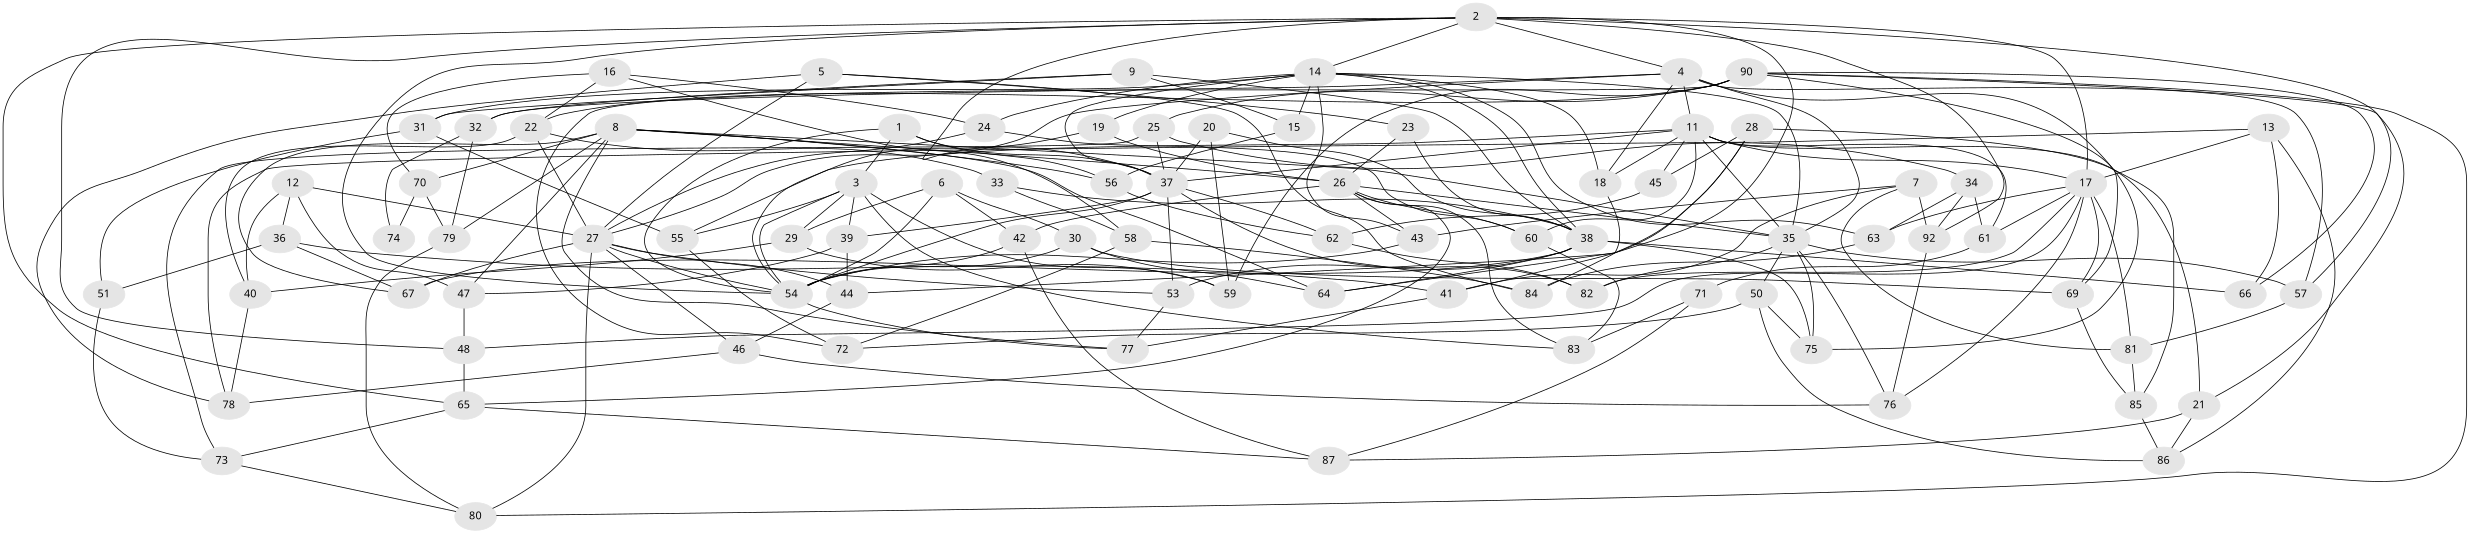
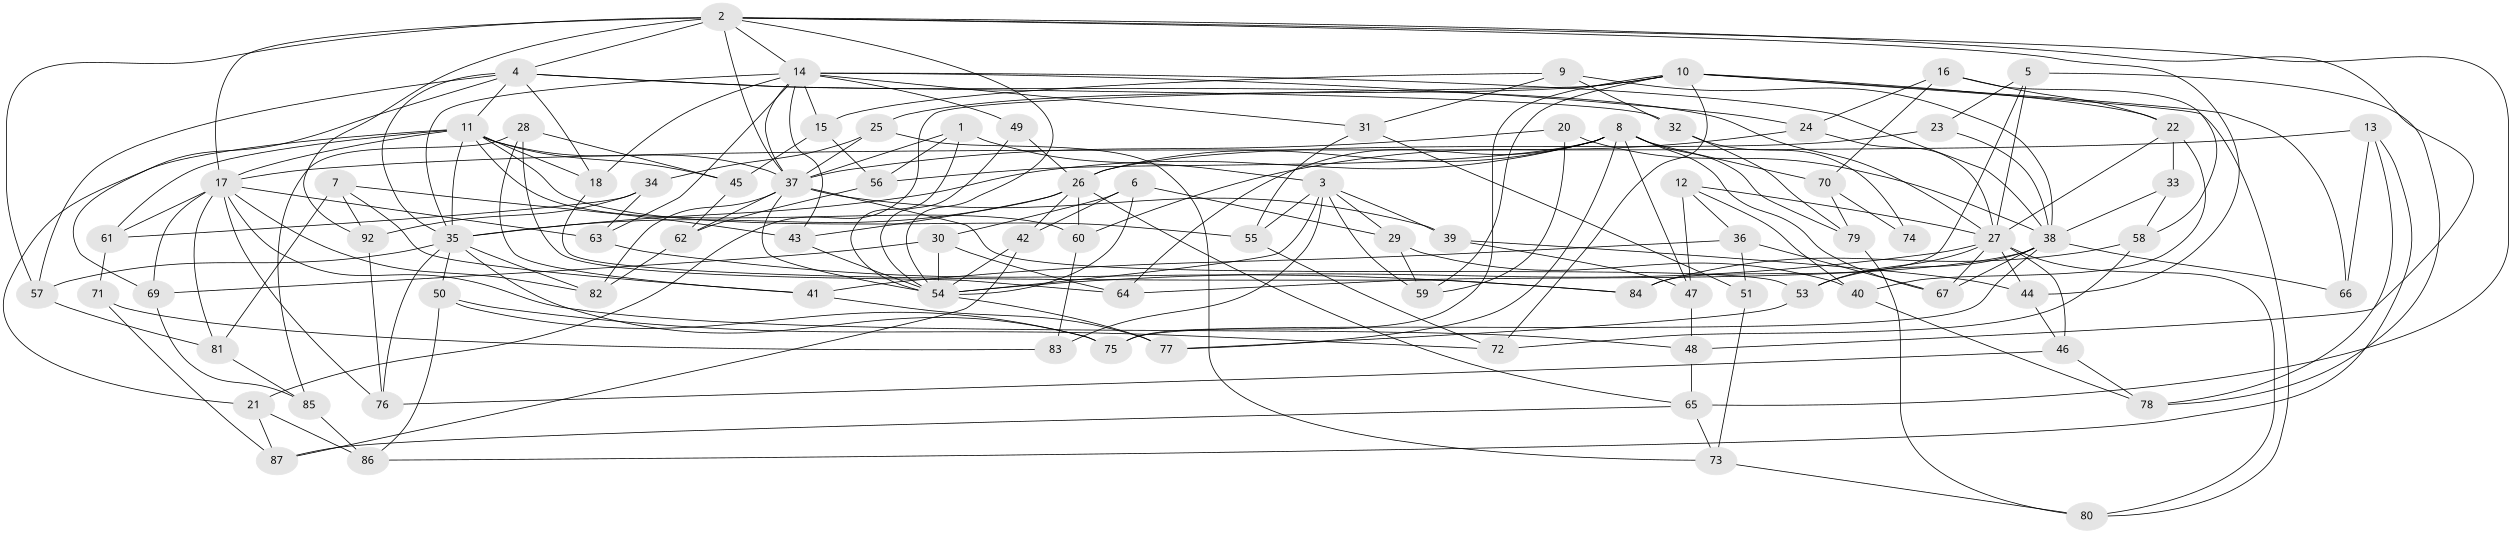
(1747, 72) -> (1683, 72)
(1098, 128) -> (1017, 128)
none -> (791, 148)
(1481, 238) -> none
